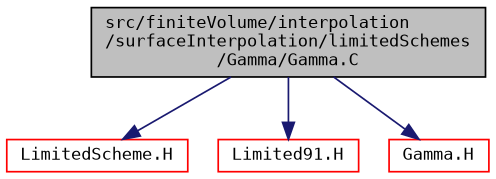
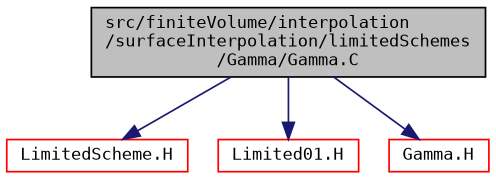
(288, 156) -> (288, 156)
